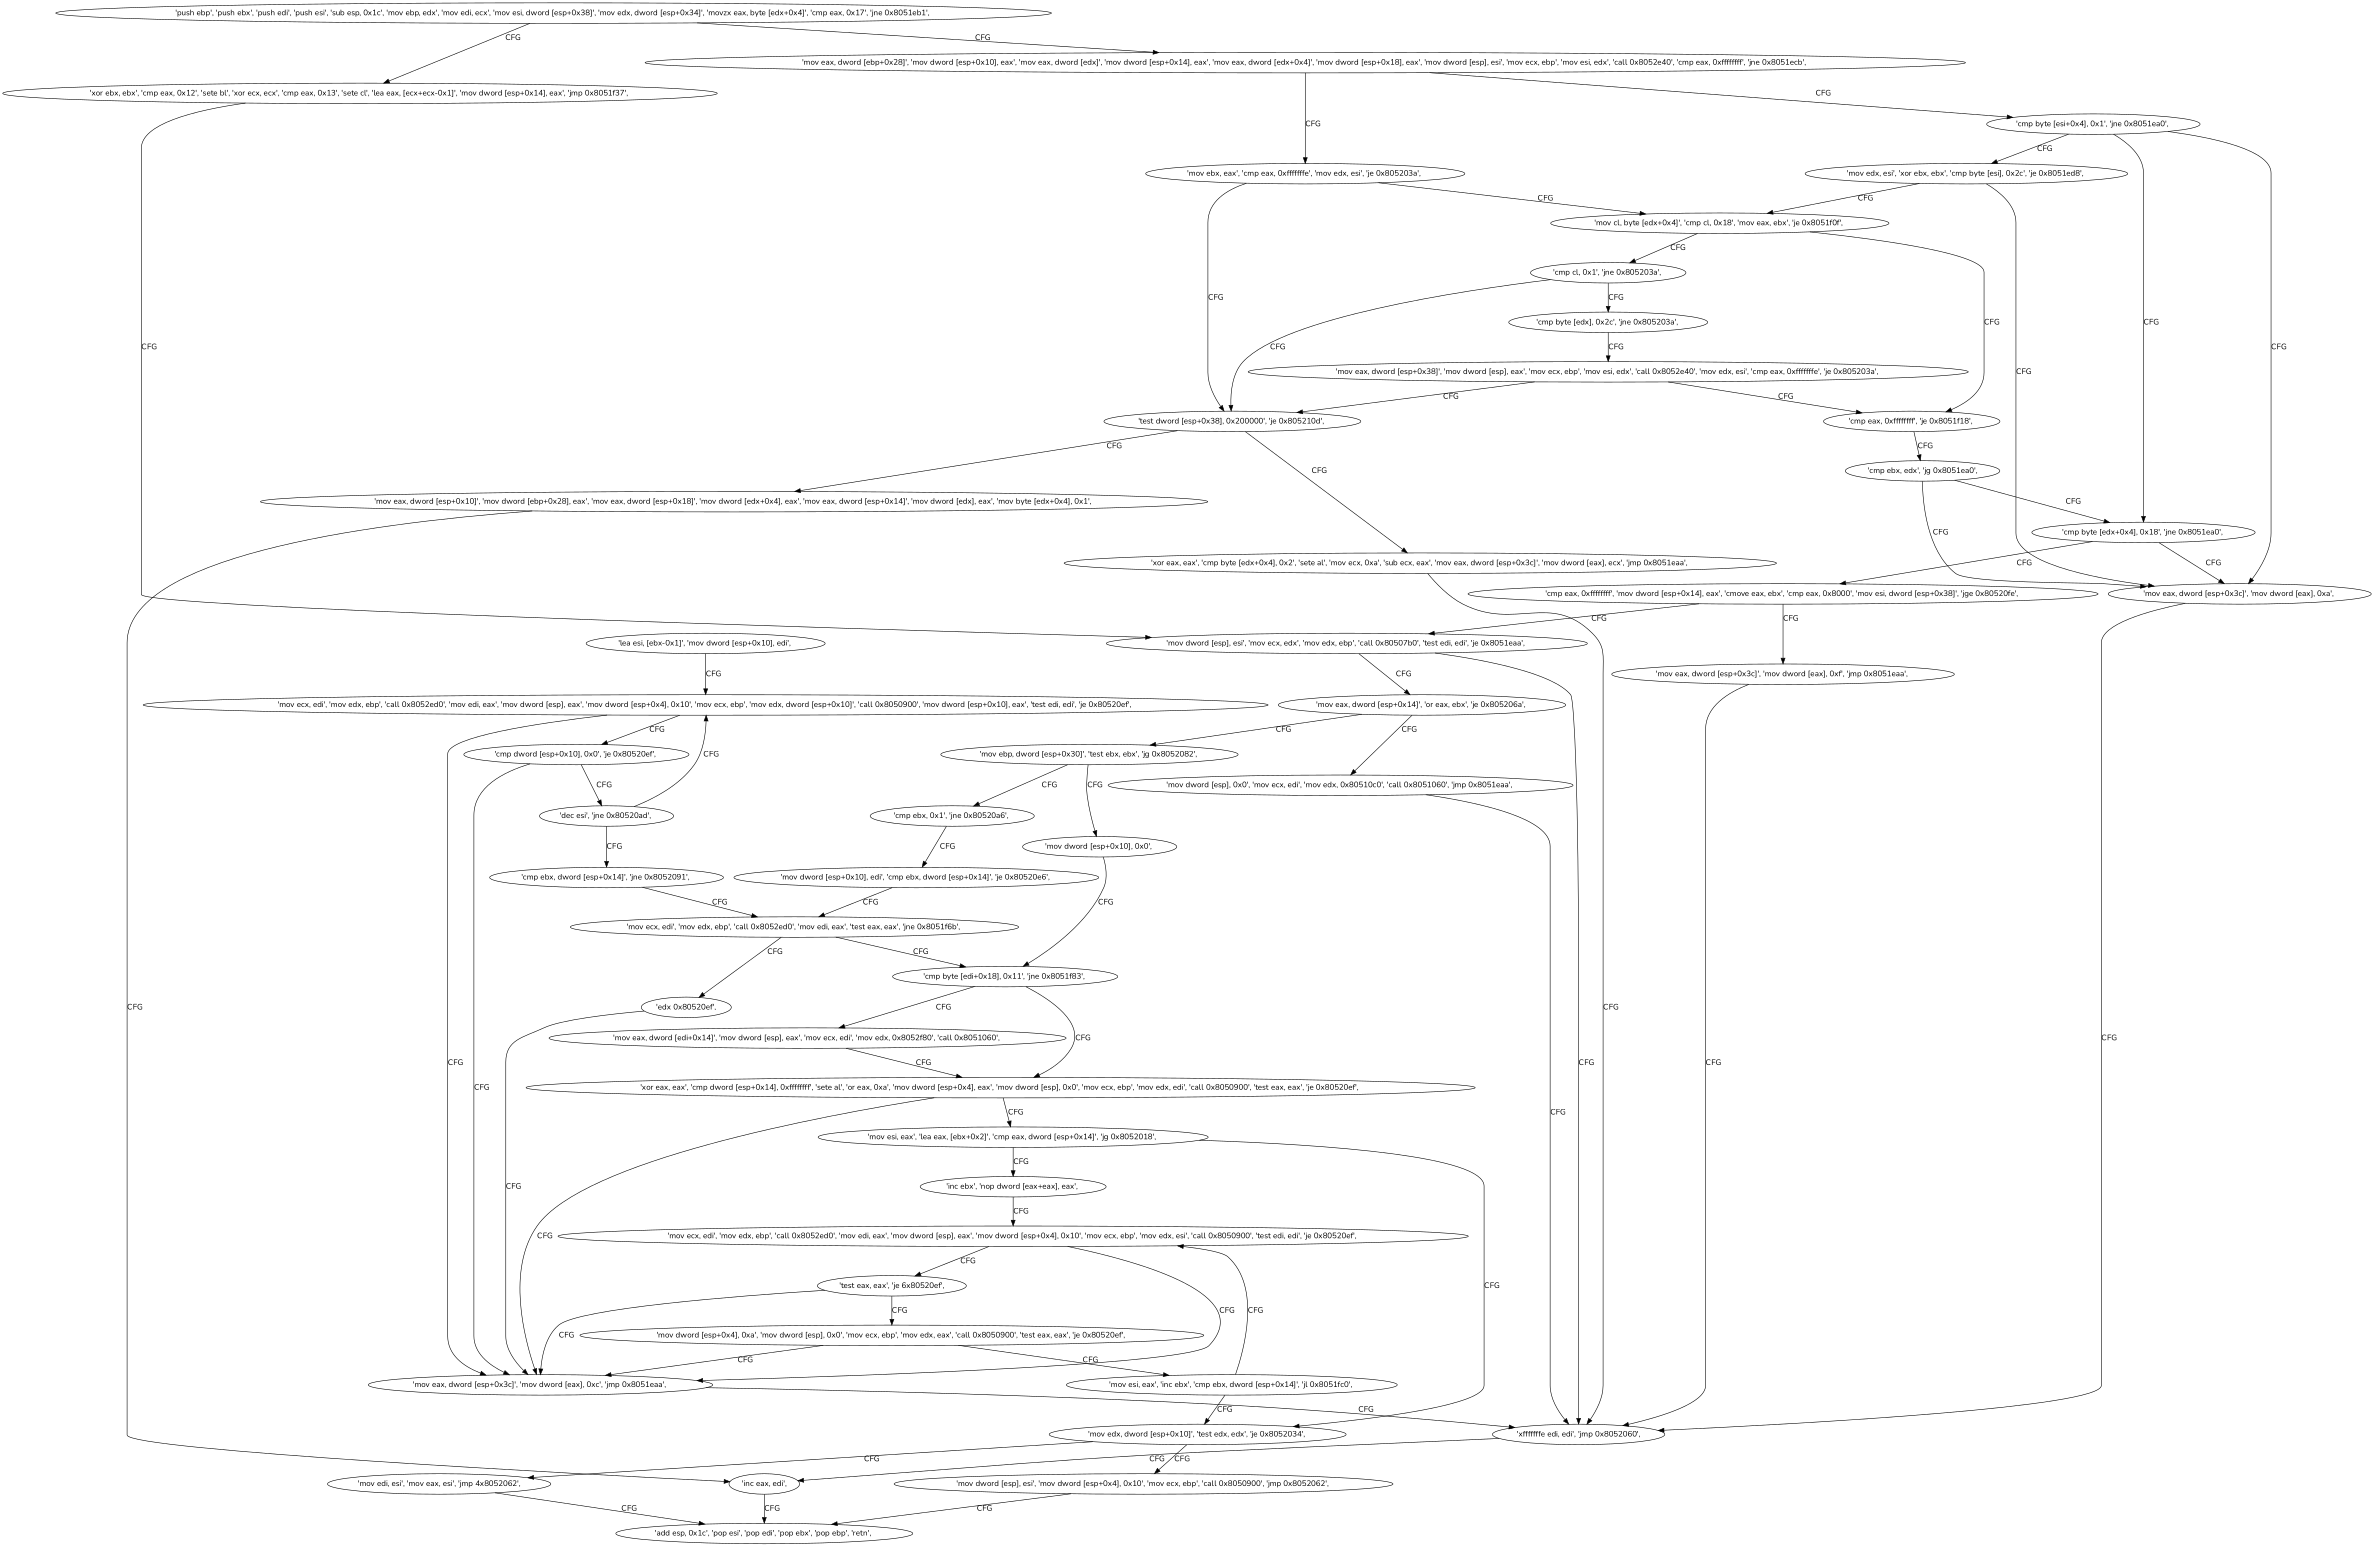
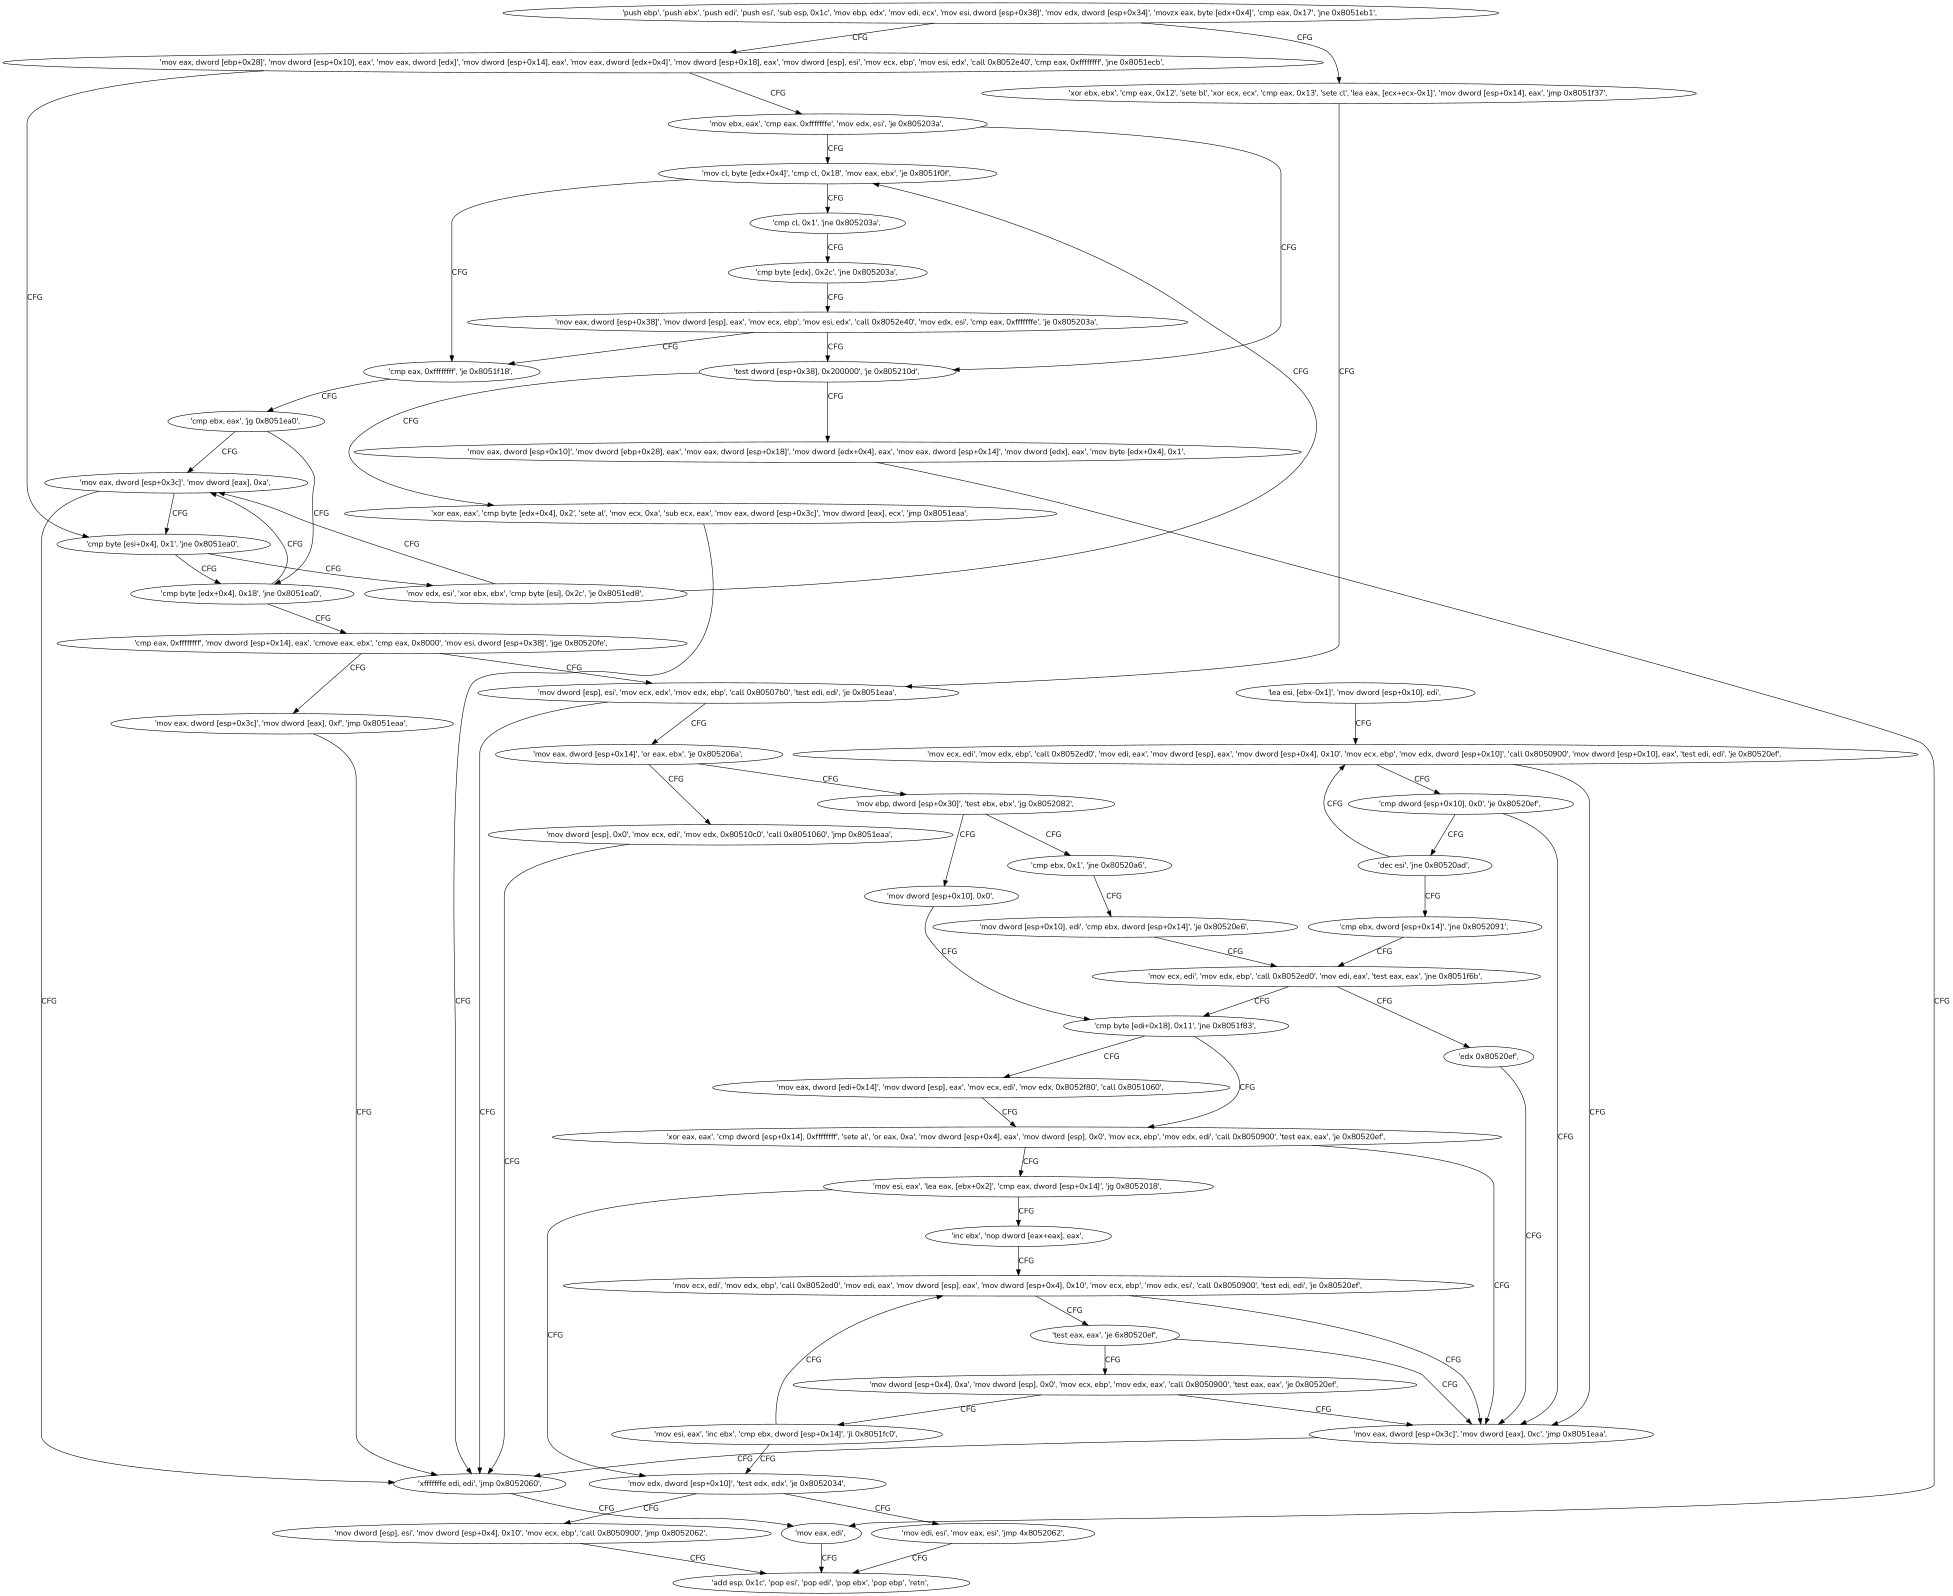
(1369, 311) -> none
(2271, 320) -> (171, 511)
(1923, 471) -> (246, 421)
(764, 1484) -> (821, 1534)
